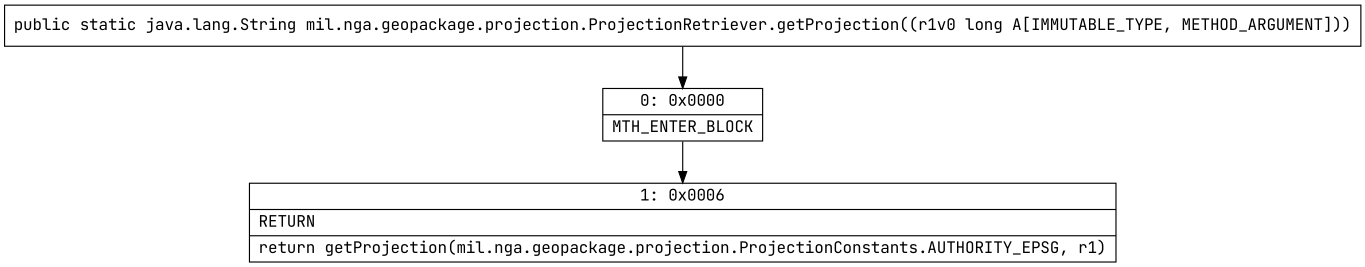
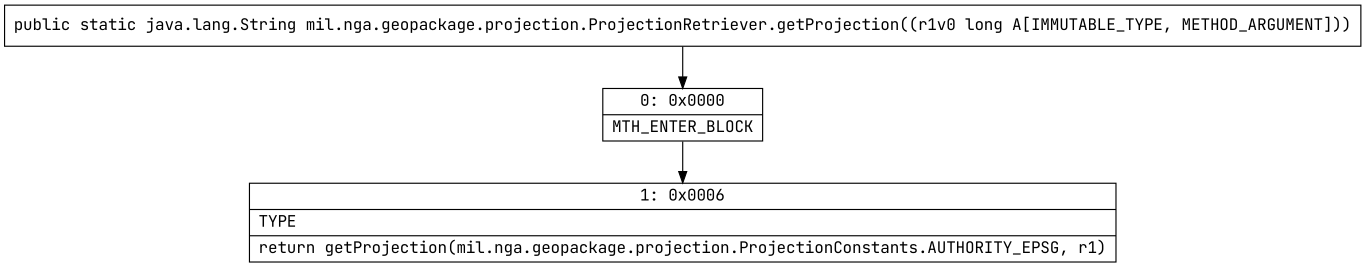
(287, 222) -> (278, 222)
